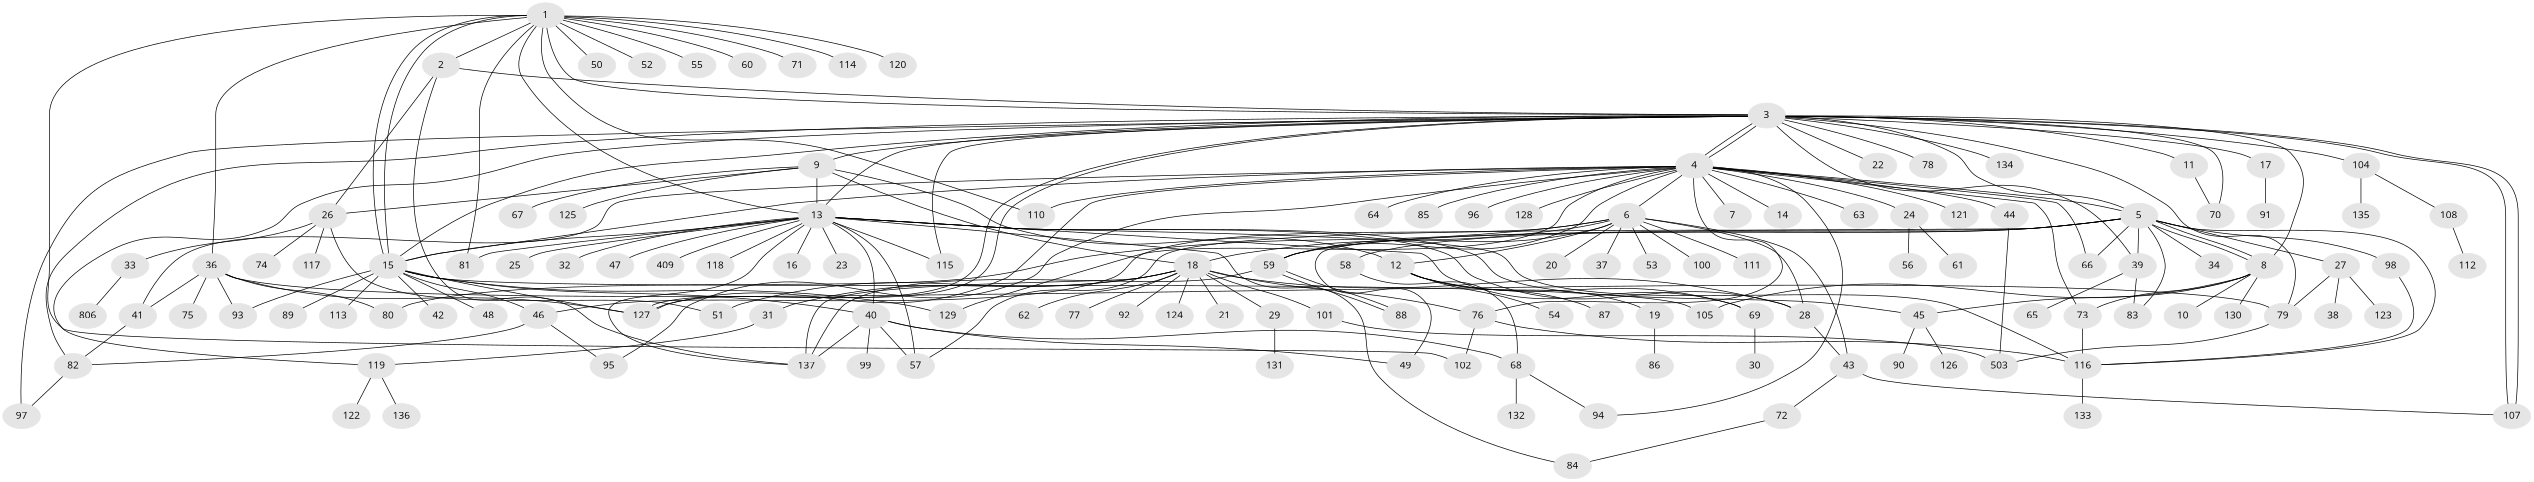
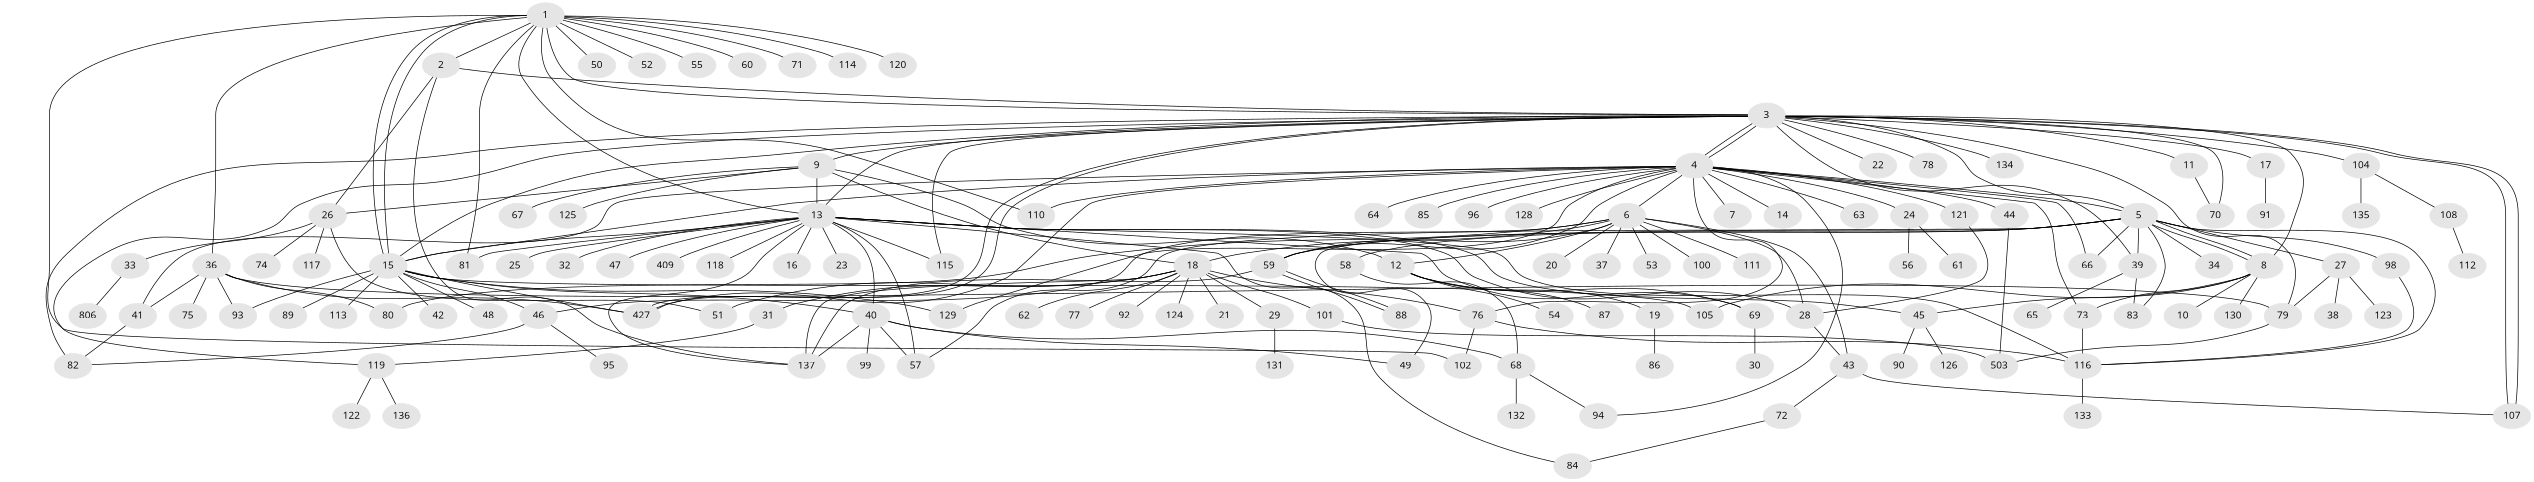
(1158, 220) -> none
(1560, 279) -> (1933, 294)
(642, 316) -> (642, 316)
(22, 416) -> none
